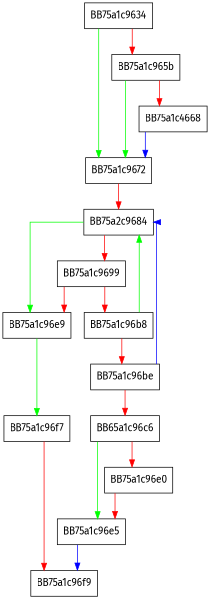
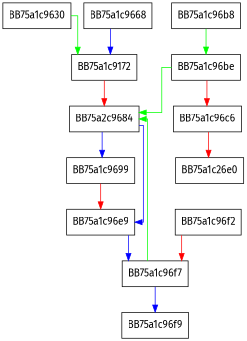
(119, 16) -> (37, 16)
(146, 67) -> none
(173, 119) -> (118, 16)
(119, 171) -> (104, 67)
none -> (208, 222)
(30, 237) -> (143, 172)
(105, 244) -> (102, 141)
(139, 277) -> (148, 189)
(156, 293) -> (162, 93)
(105, 296) -> none
(122, 347) -> (206, 38)
(37, 373) -> (128, 244)
(125, 429) -> (207, 119)
(139, 480) -> (210, 171)
(44, 502) -> (155, 296)
(91, 532) -> none
